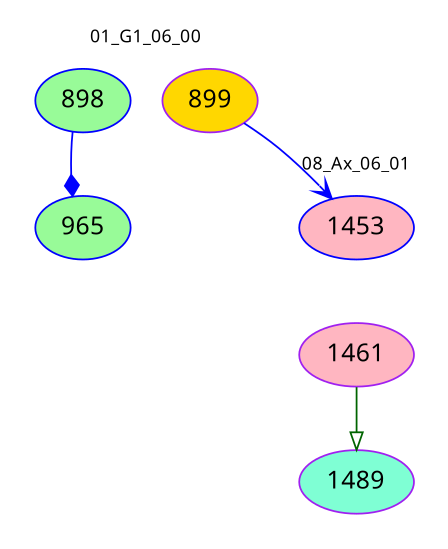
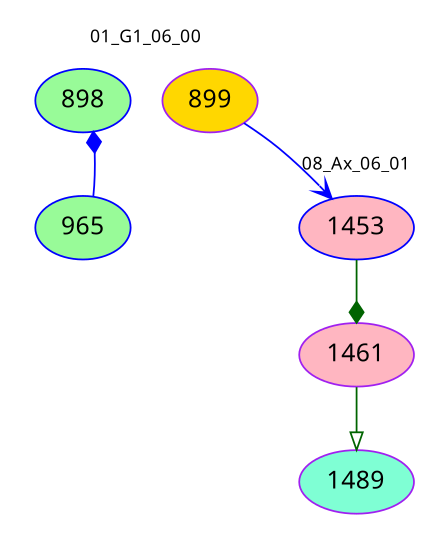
(71, 153) -> (95, 174)
none -> (357, 281)
